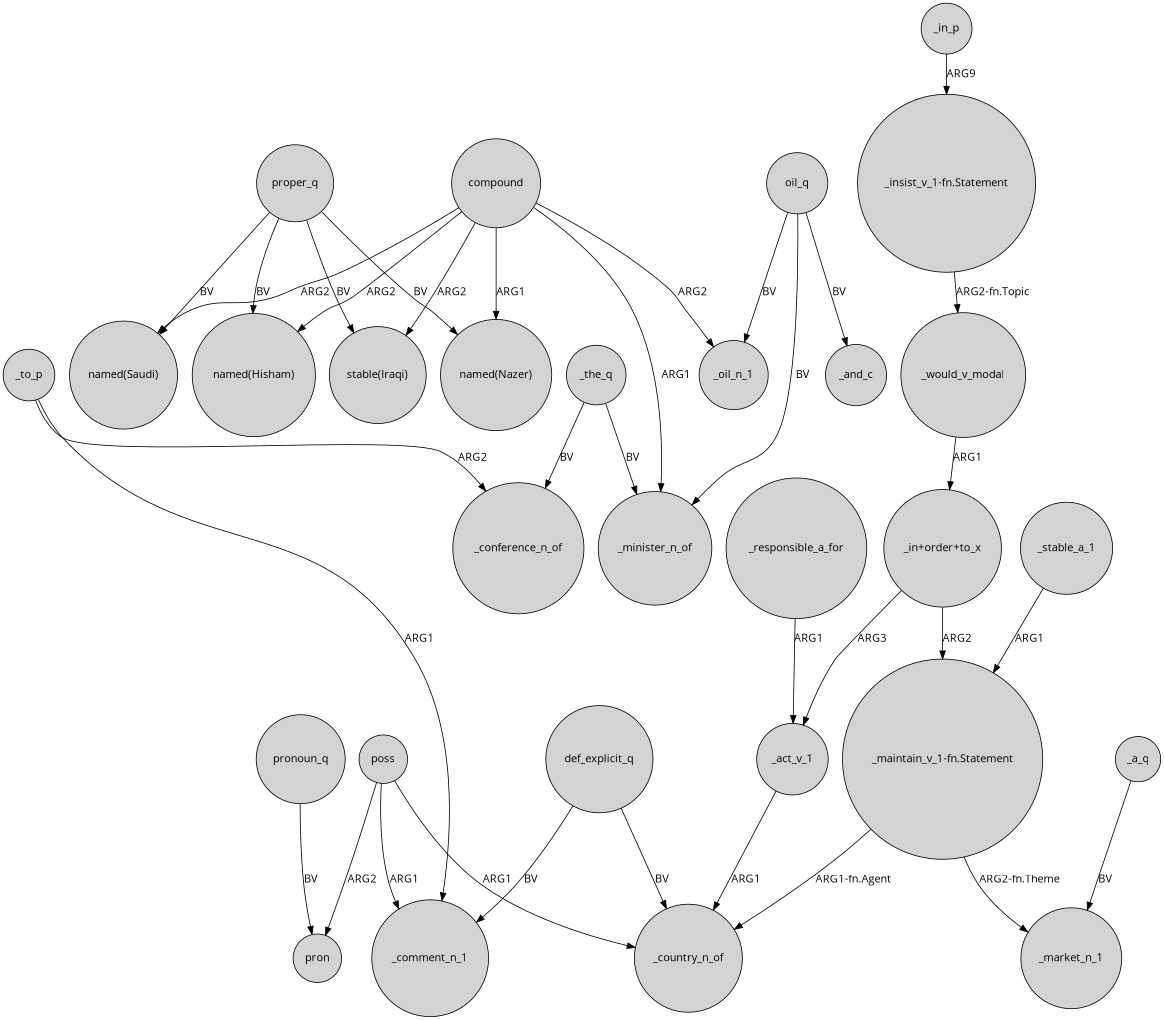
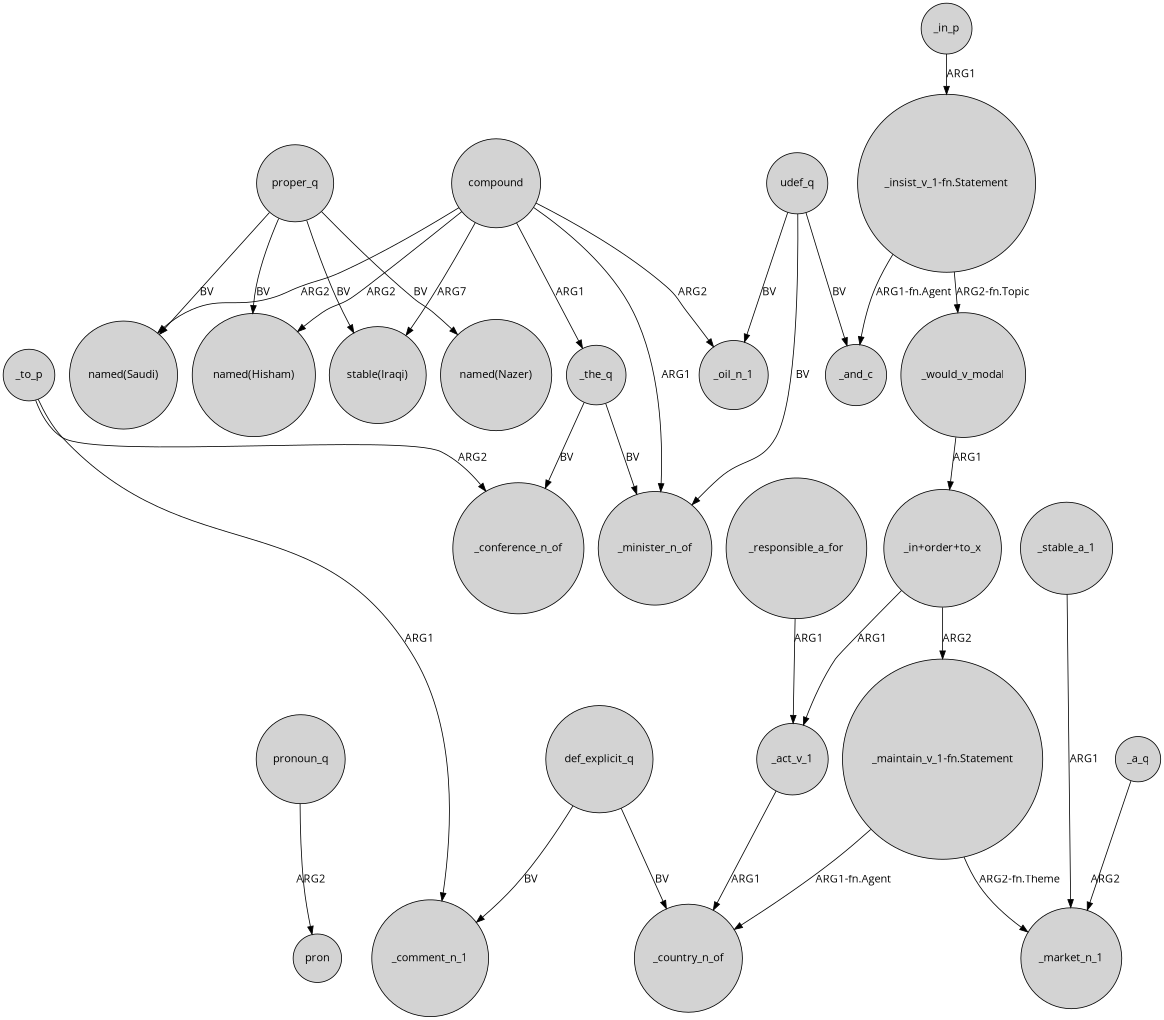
(961, 74) -> (961, 74)
(797, 183) -> (797, 183)
(496, 270) -> (548, 282)
(452, 292) -> (452, 292)
none -> (873, 294)
(1020, 627) -> (1069, 747)
(872, 639) -> (872, 639)
(383, 759) -> none
(311, 880) -> (311, 880)
(1105, 880) -> (1105, 880)
